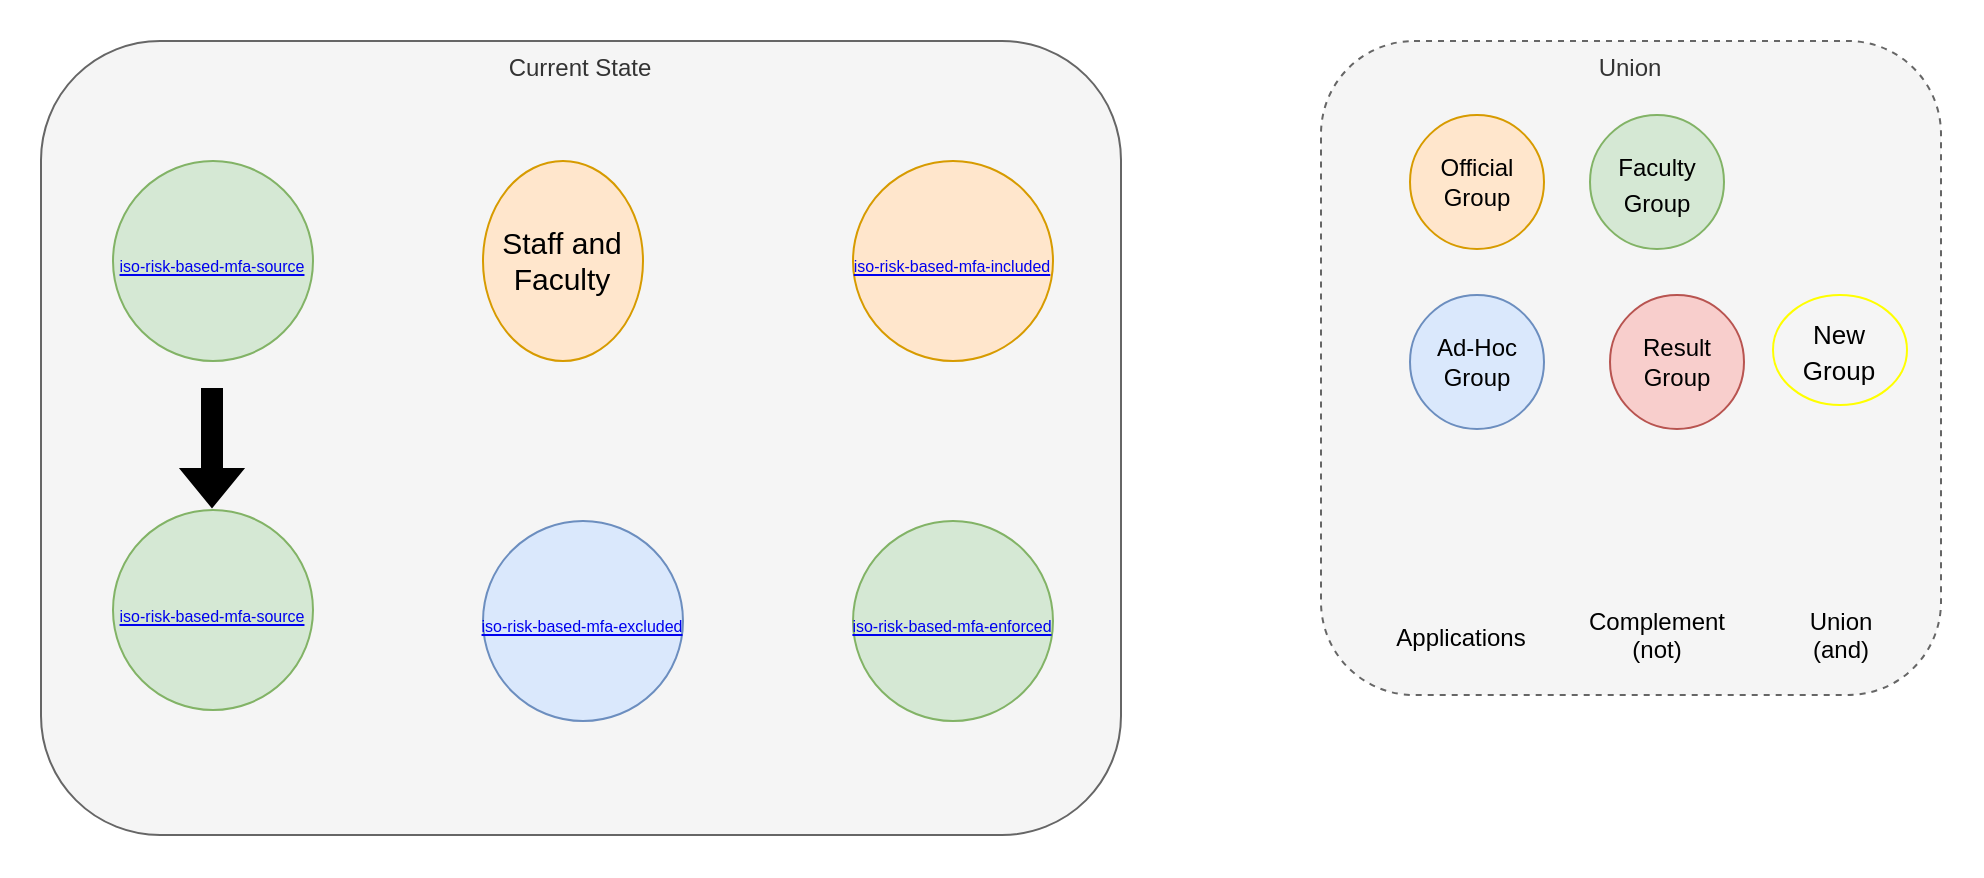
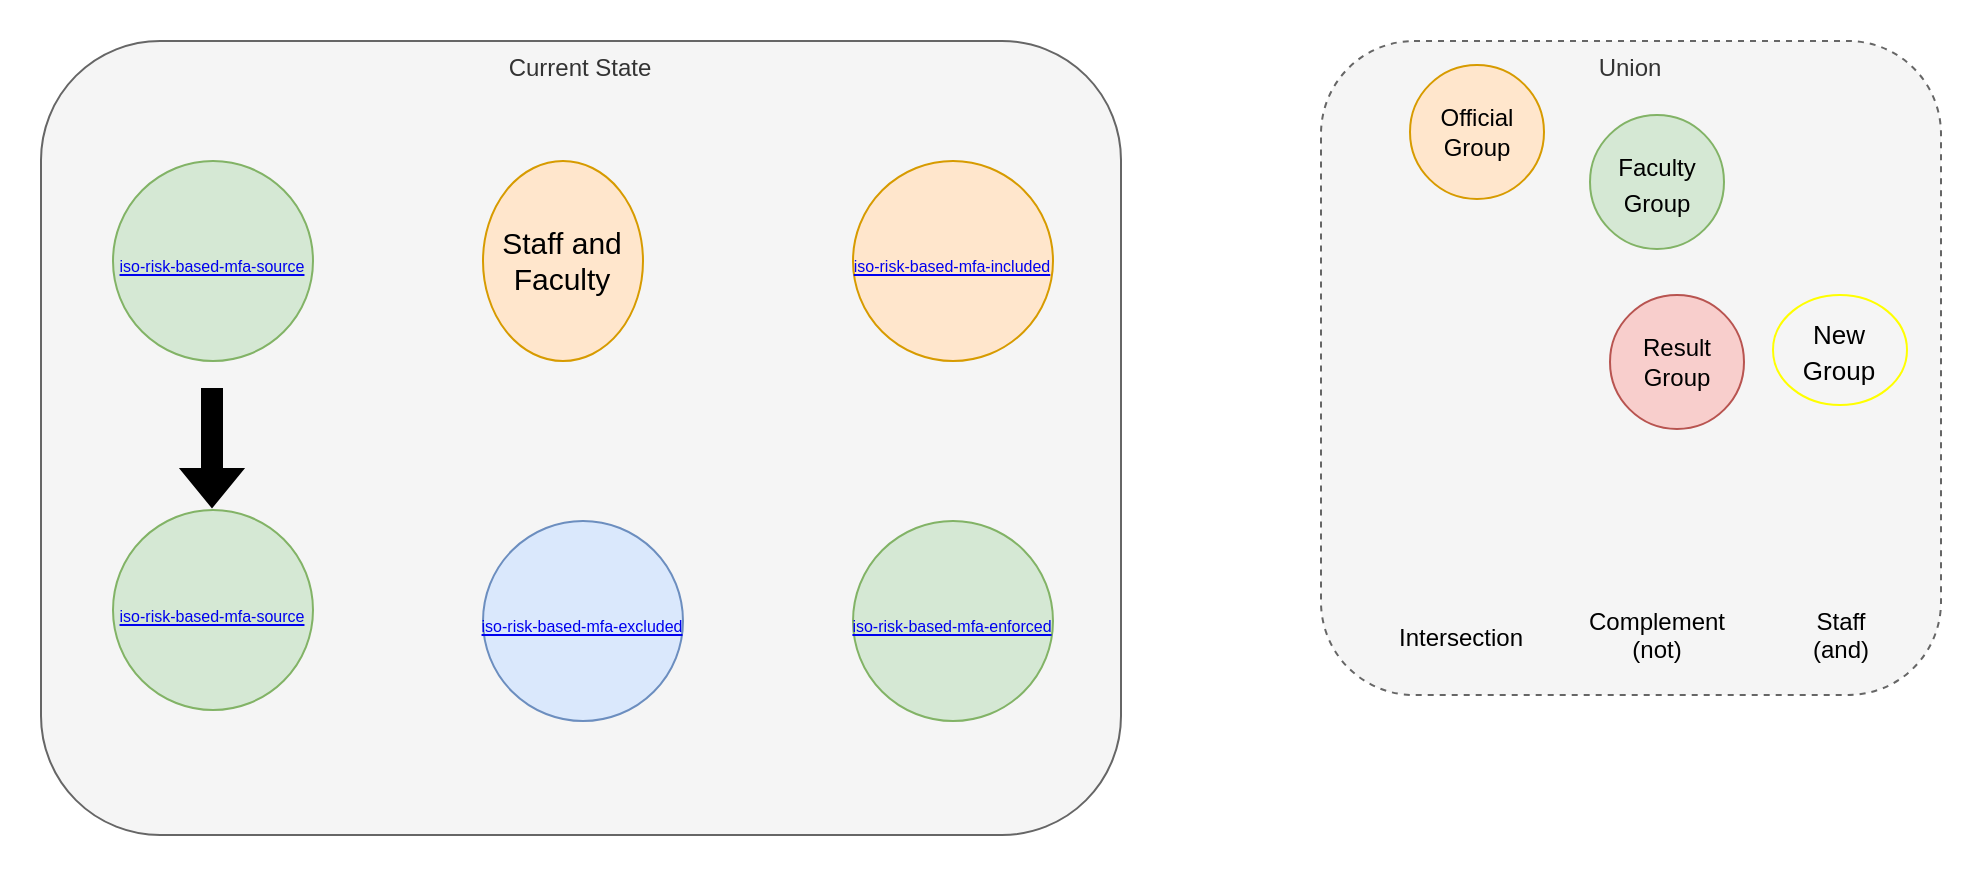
(1477, 182) -> (1477, 132)
(1477, 362) -> none
(1842, 638) -> (1842, 638)
(1462, 639) -> (1462, 639)
